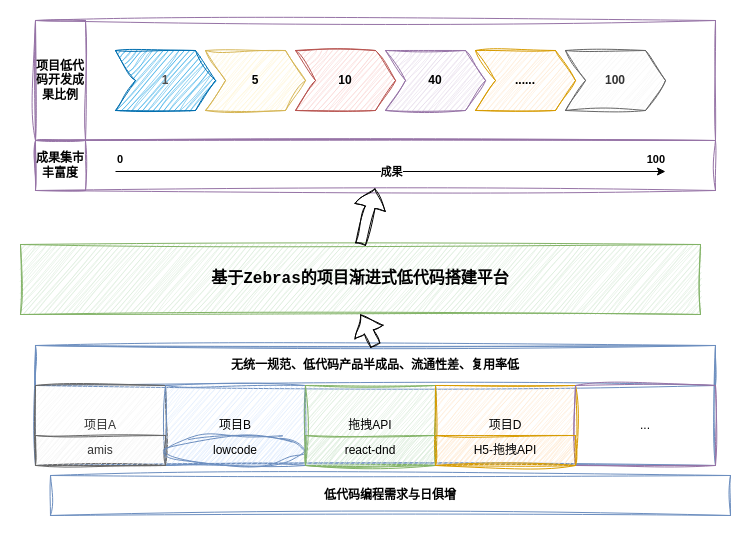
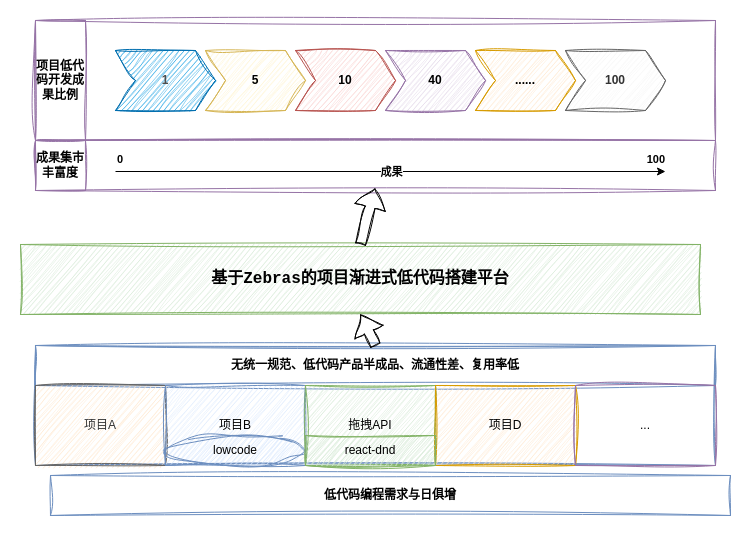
(101, 426) -> (101, 426)
(101, 451) -> none
(506, 451) -> none
